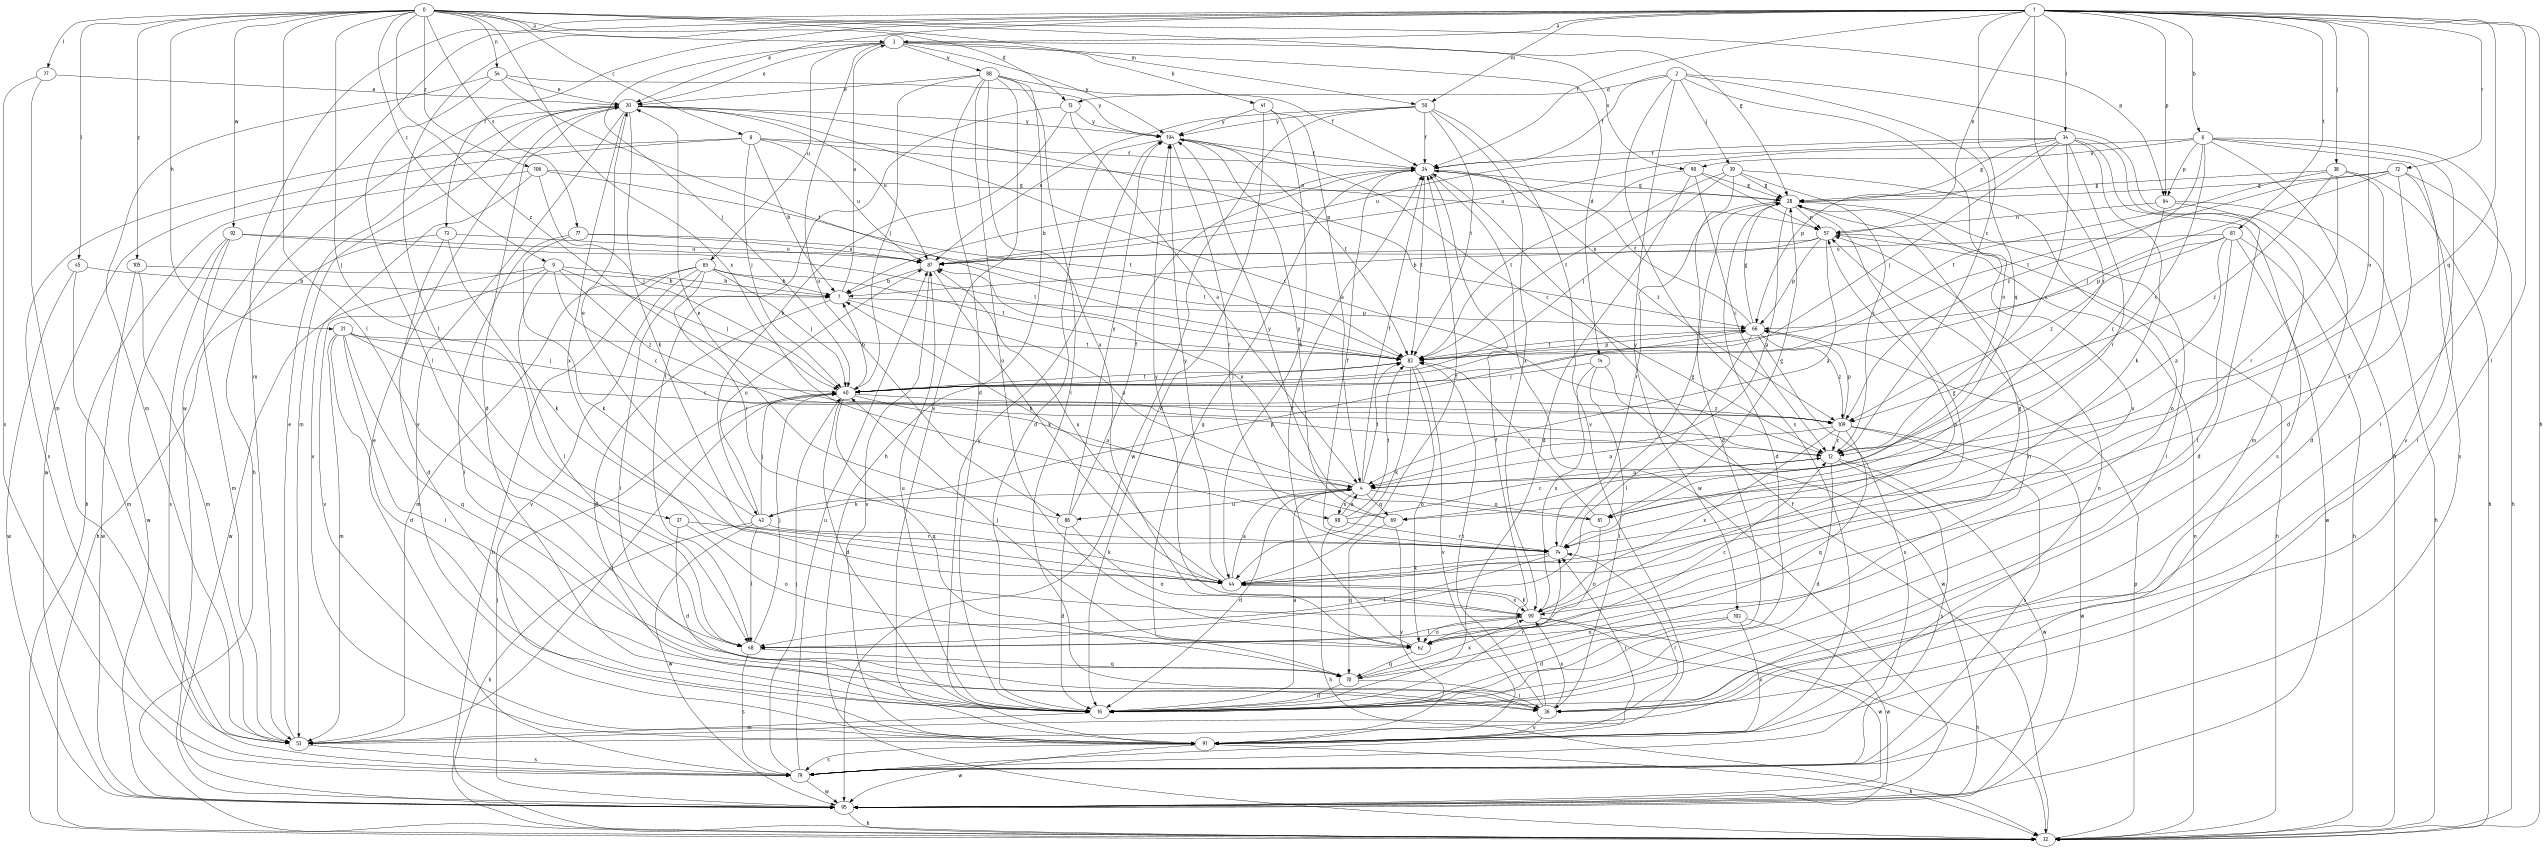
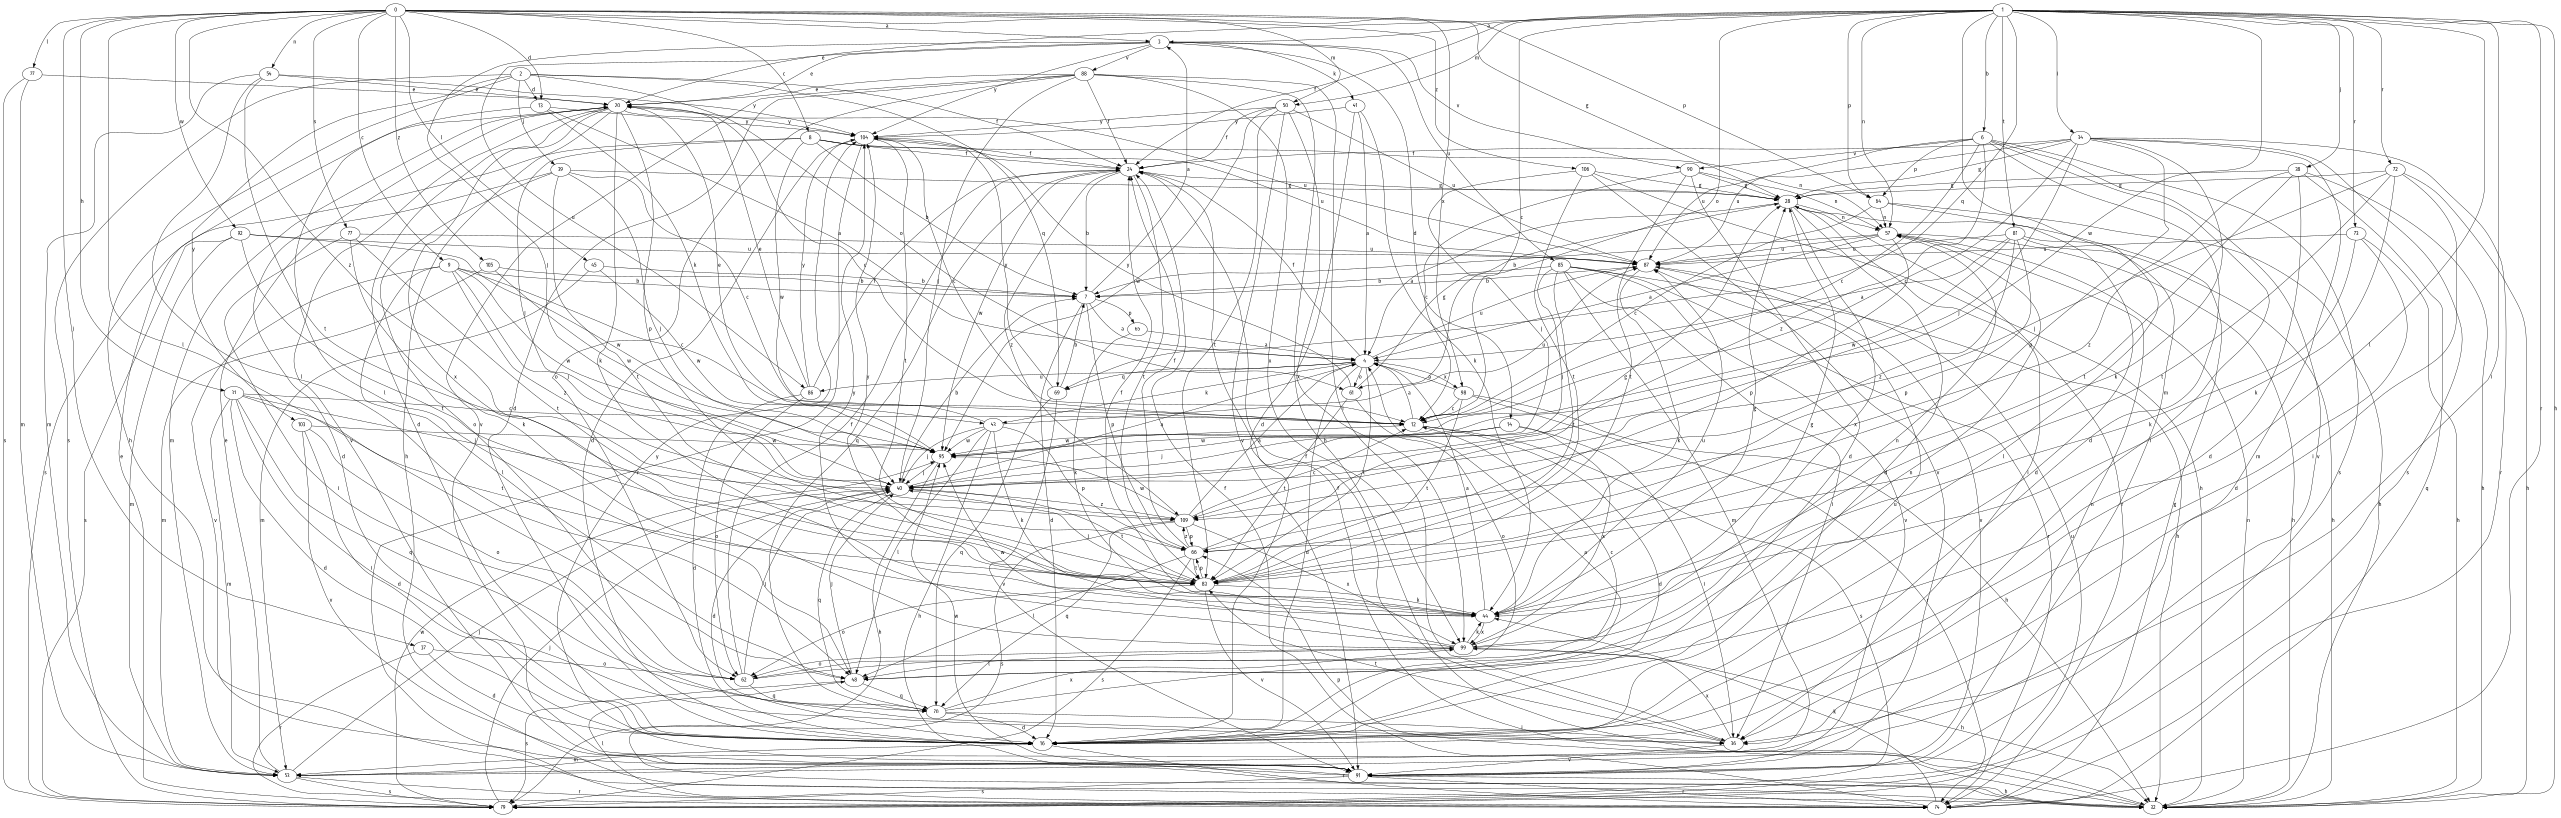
none -> (1137, 329)
(2251, 361) -> (2427, 489)
